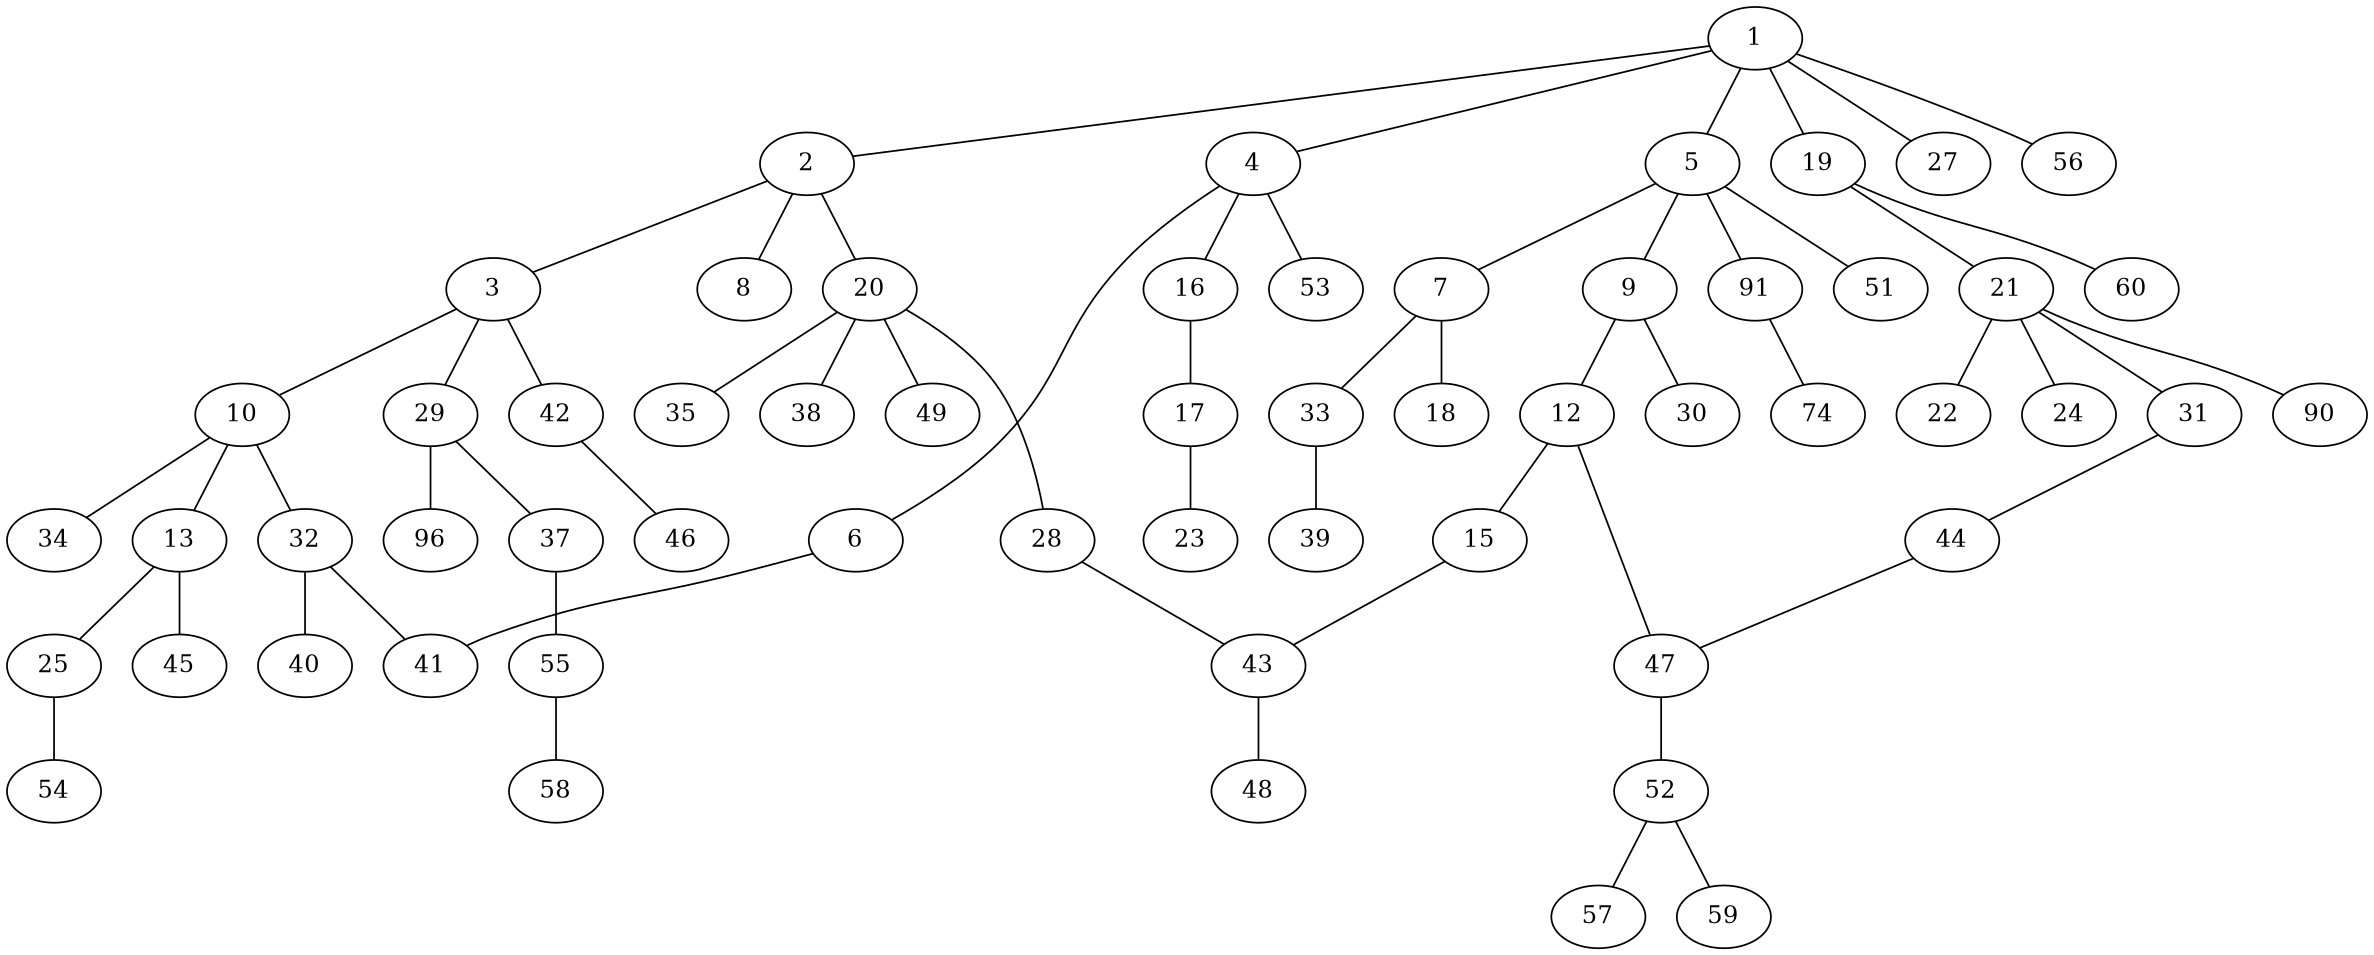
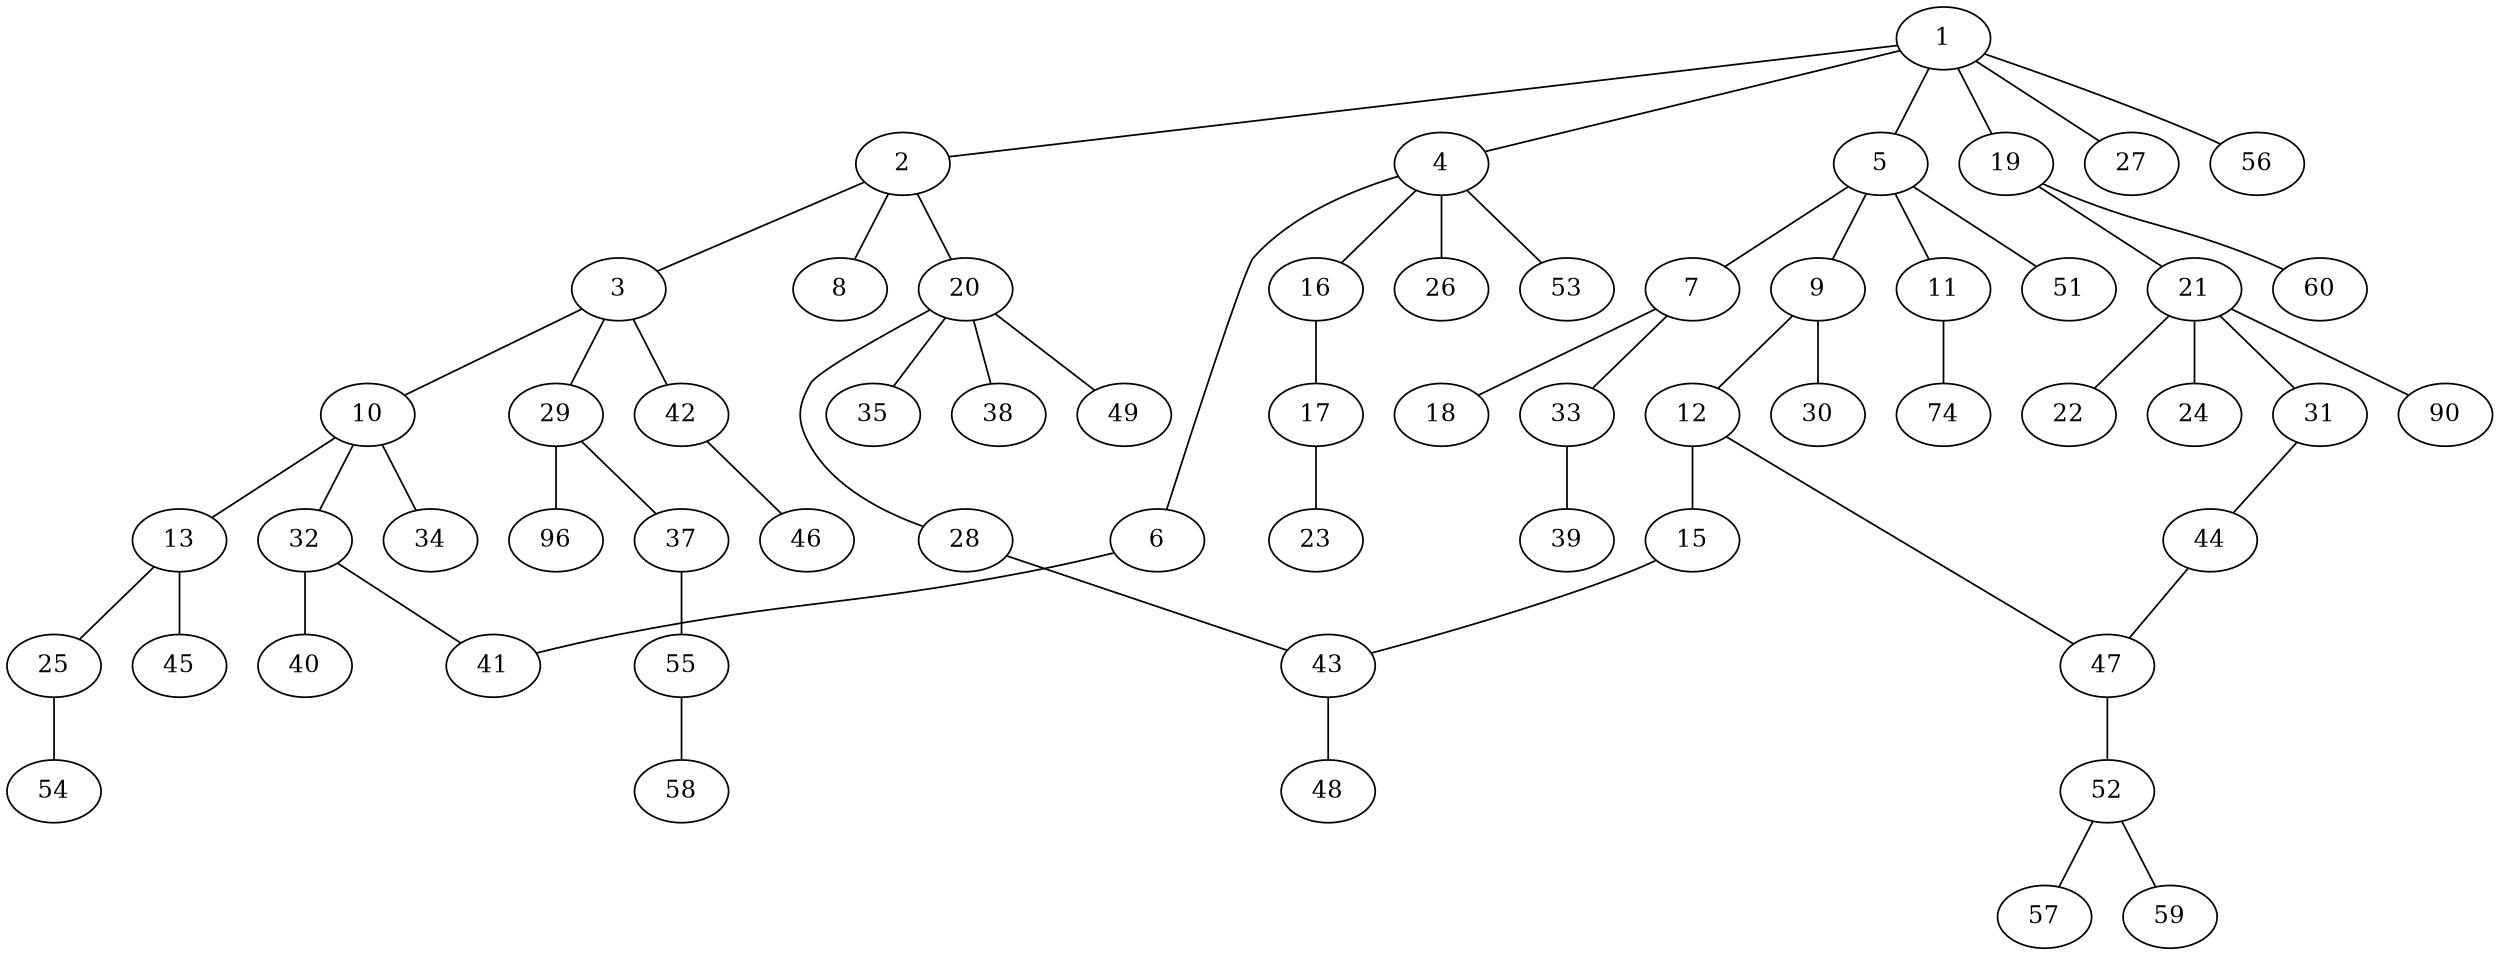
none -> (1442, 289)
(1755, 289) -> (1944, 289)
